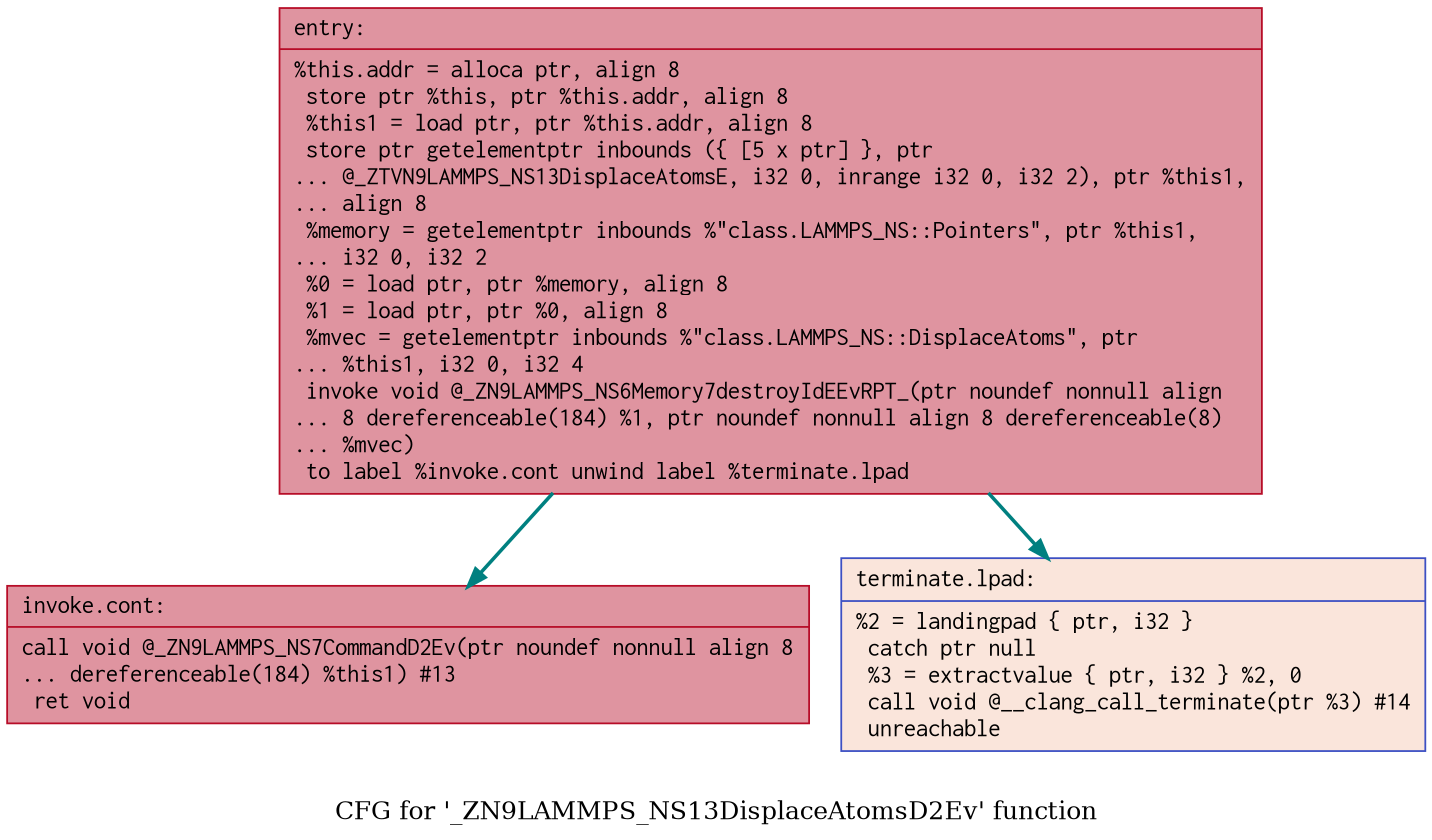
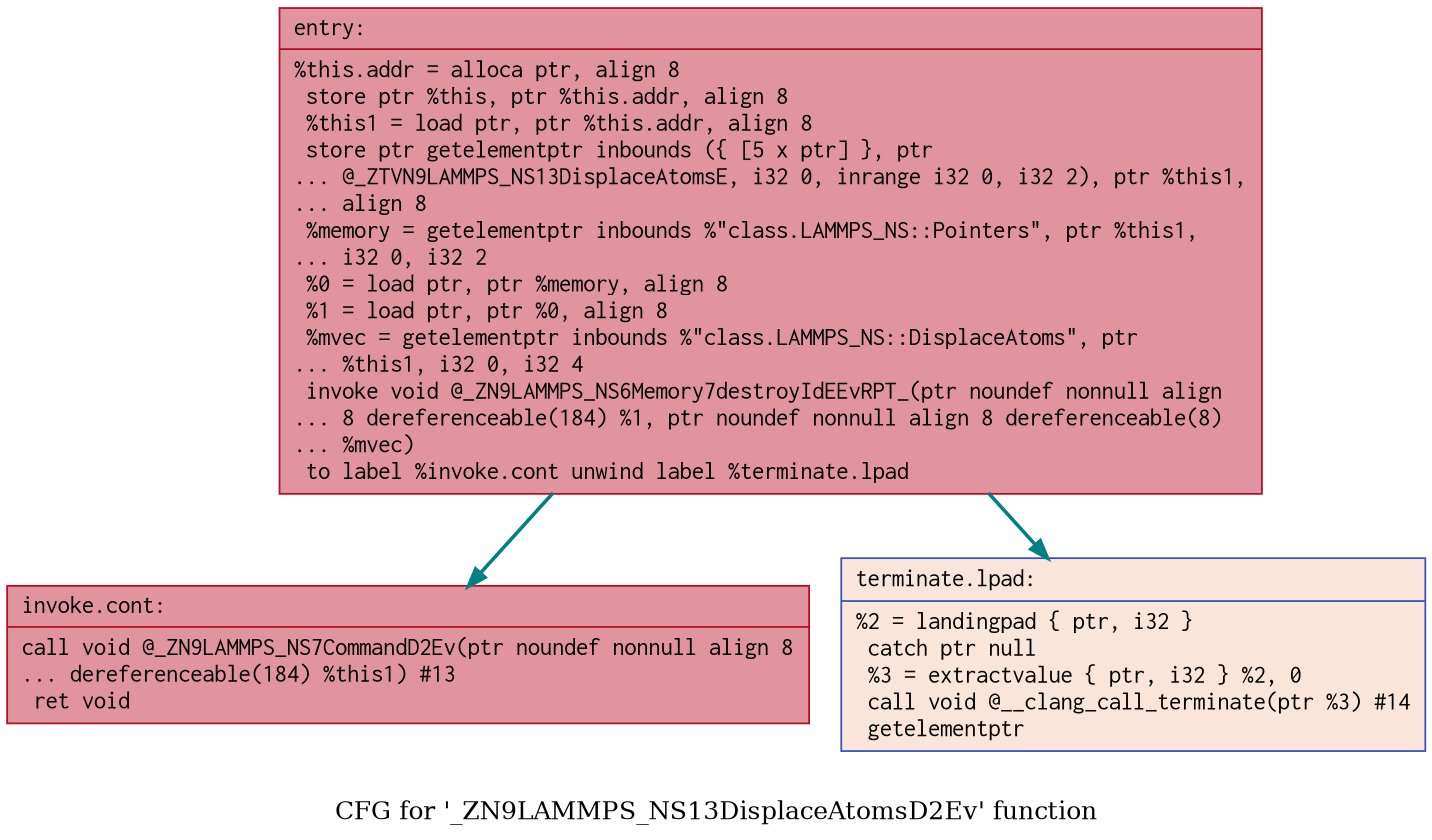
(929, 729) -> (940, 729)
